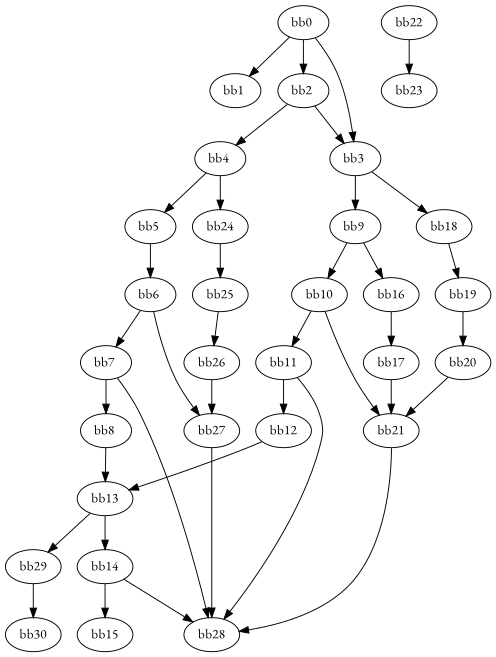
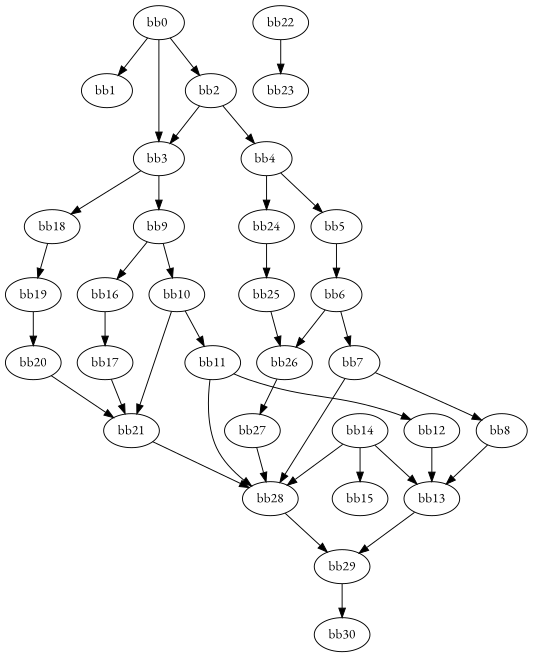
(168, 362) -> (314, 325)
(105, 528) -> (392, 461)
none -> (303, 529)
